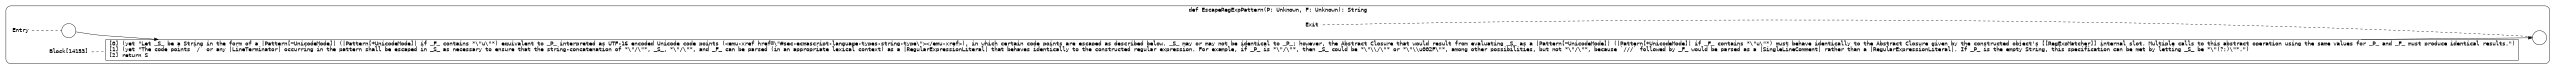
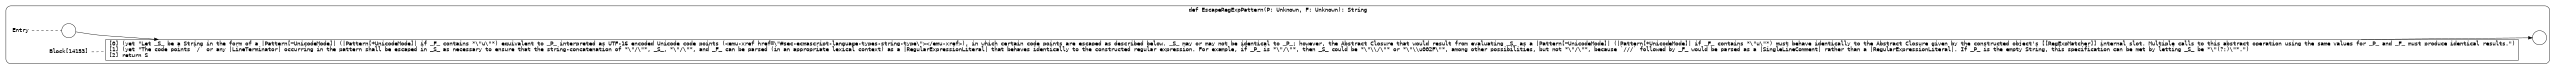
(1312, 25) -> none
